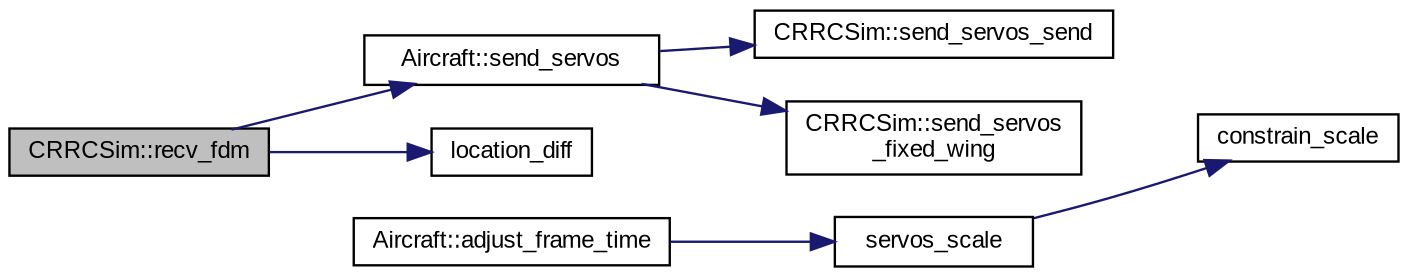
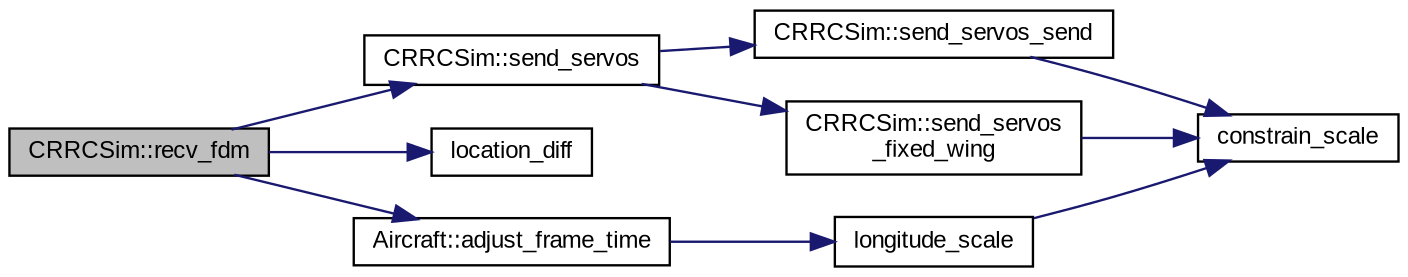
(512, 60) -> (512, 60)
none -> (1119, 81)
none -> (1127, 138)
none -> (314, 194)
(934, 242) -> (934, 242)
